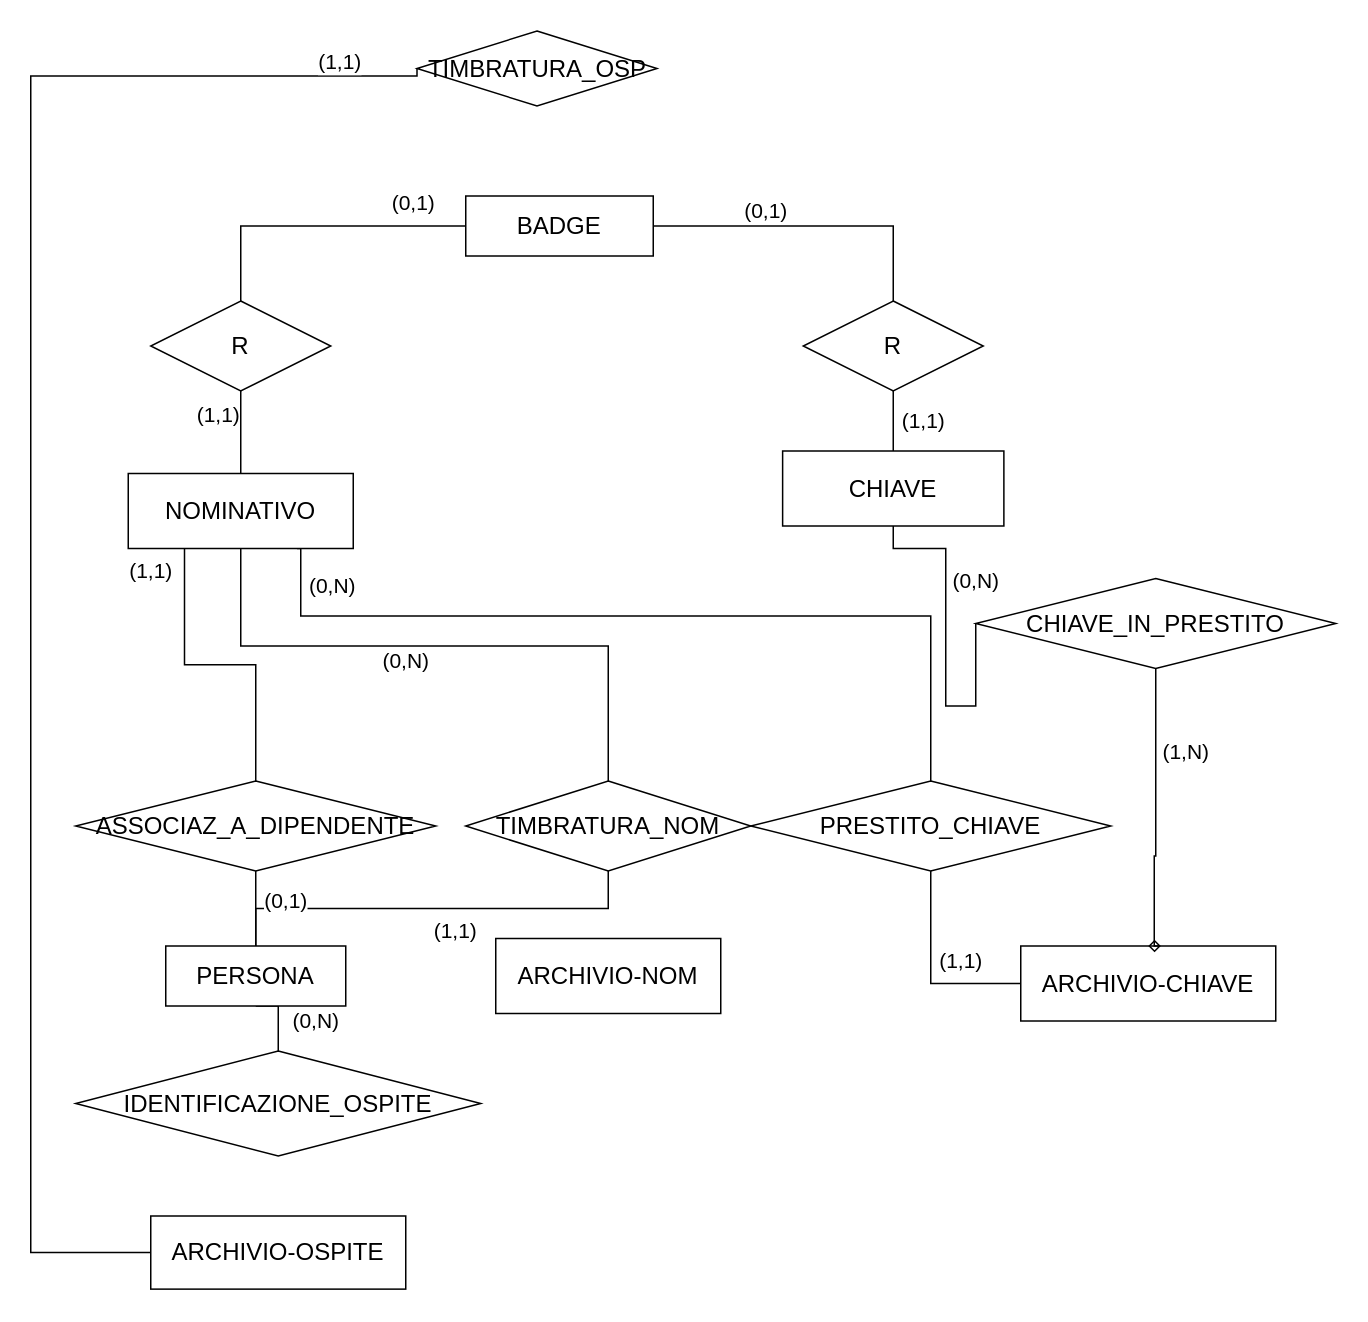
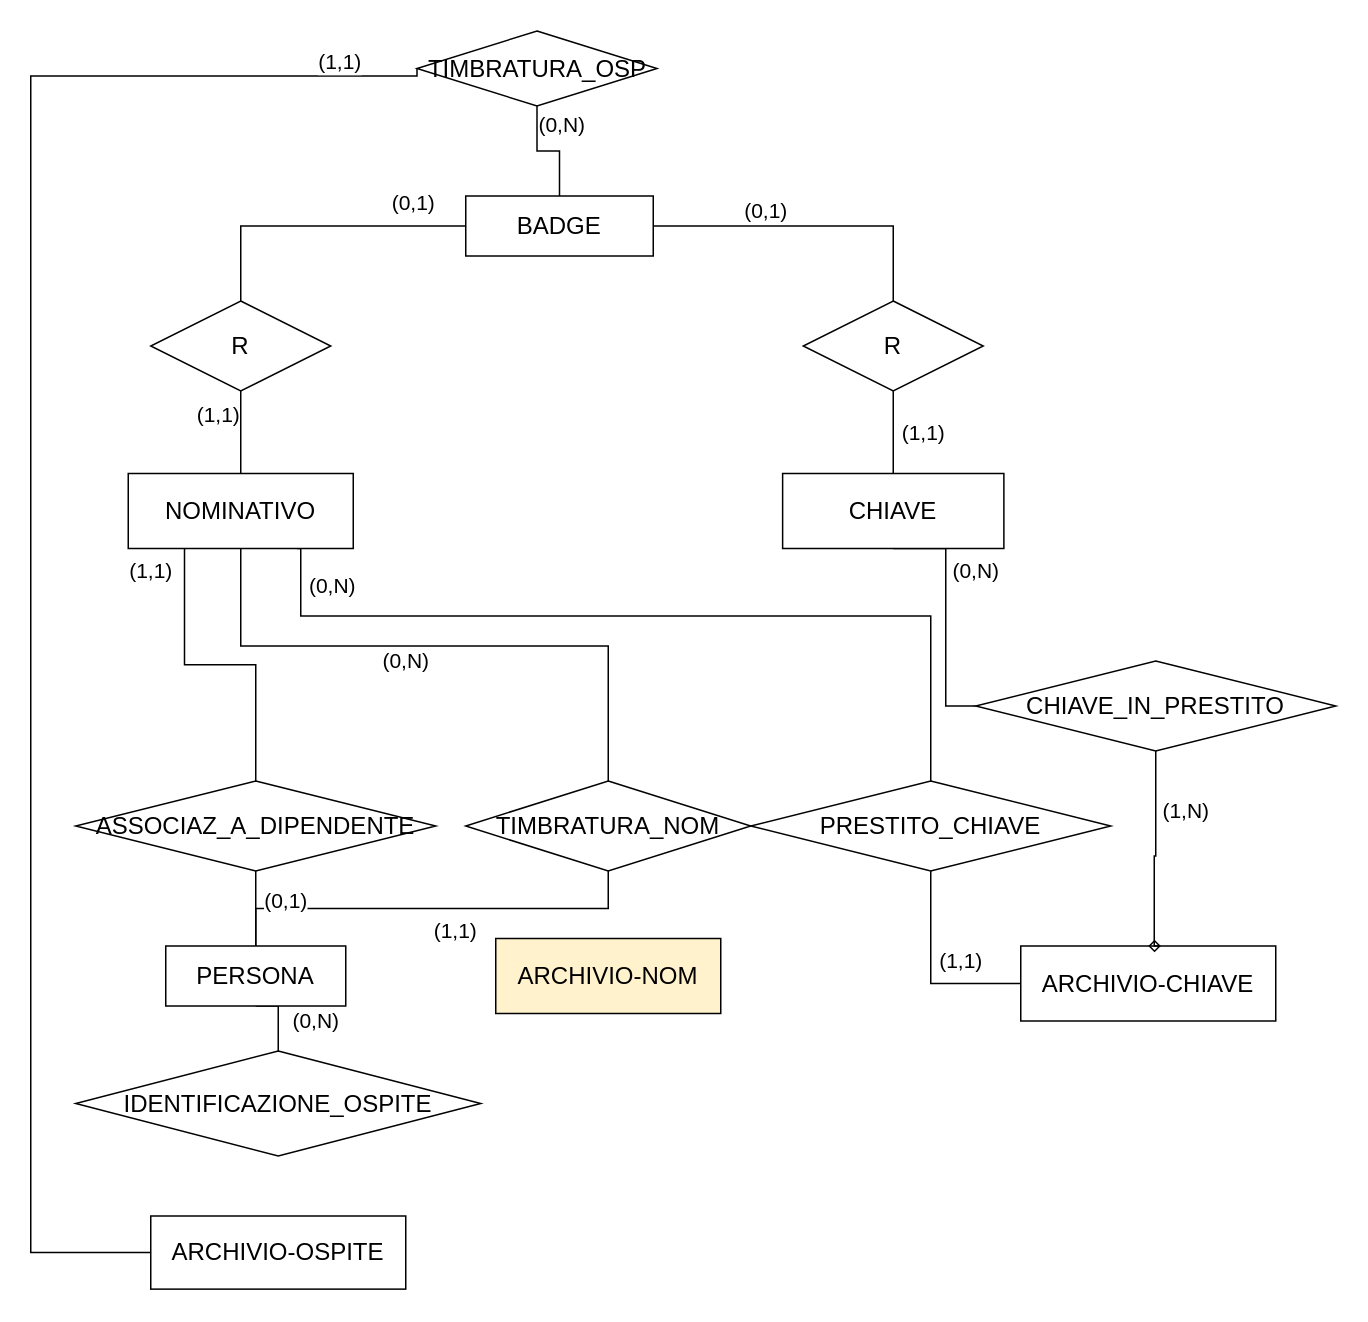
none -> (548, 151)
(893, 488) -> (893, 511)
(1156, 623) -> (1156, 706)
(608, 976) -> (608, 976)
